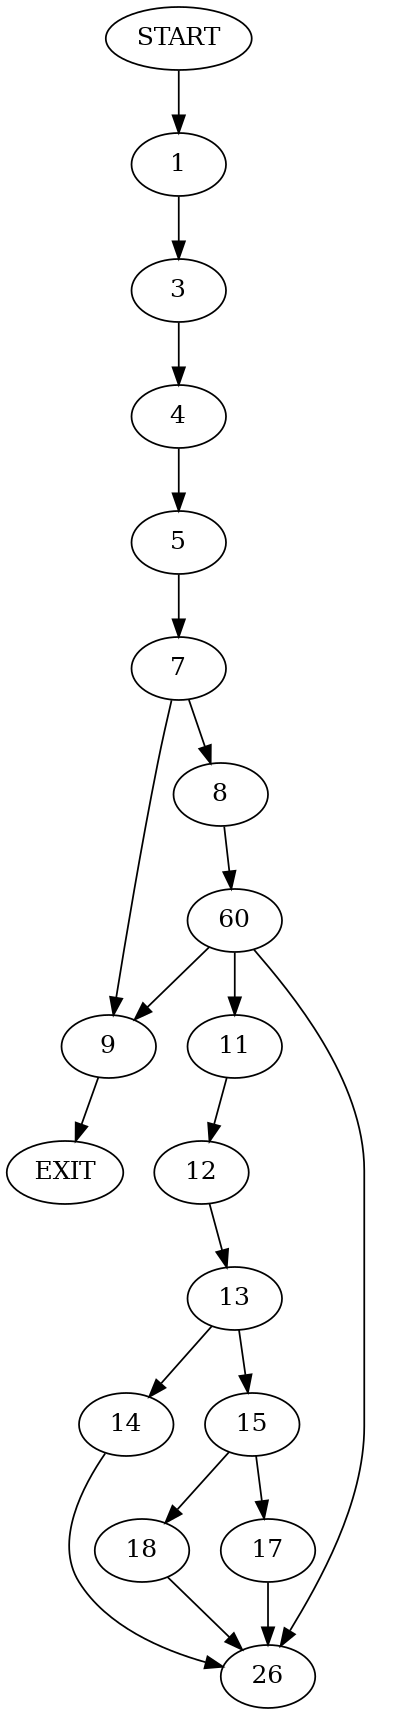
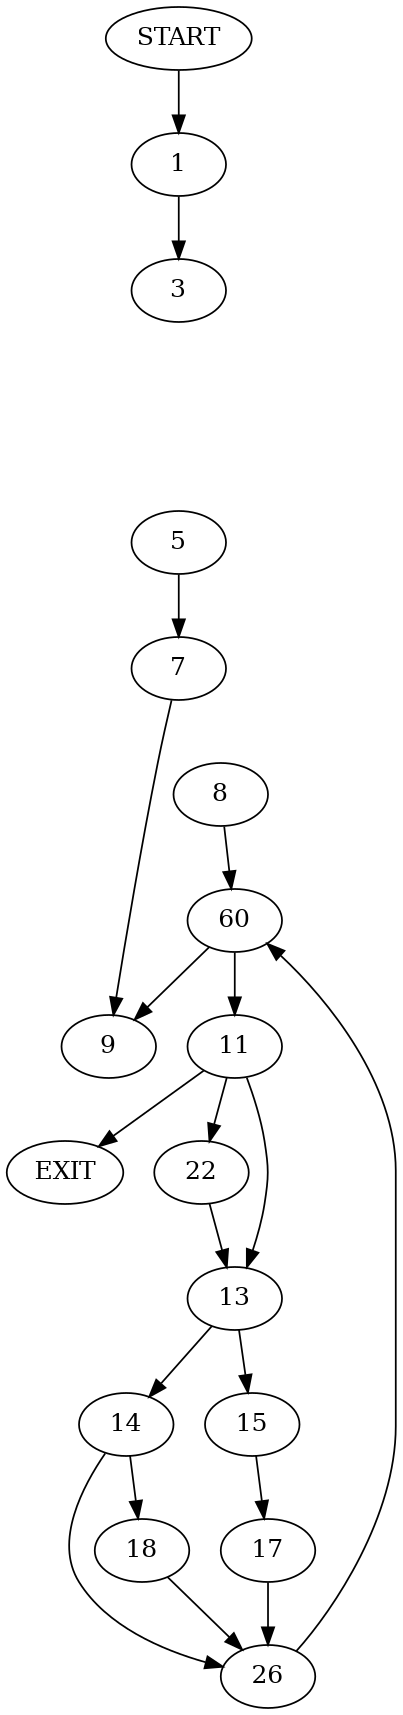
(179, 416) -> none
(197, 723) -> none
(90, 1101) -> (158, 1103)
none -> (267, 1164)
(202, 1172) -> (202, 1172)
(364, 1282) -> (396, 1299)
(203, 1481) -> (133, 1478)
